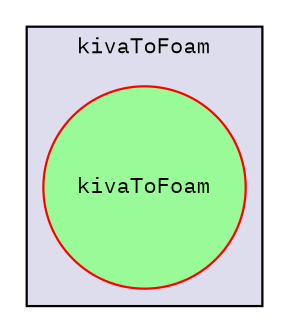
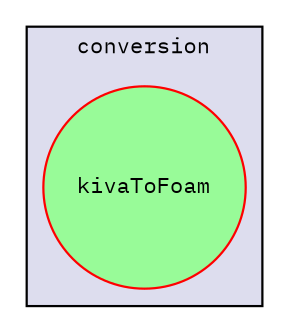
(145, 48) -> (145, 48)
